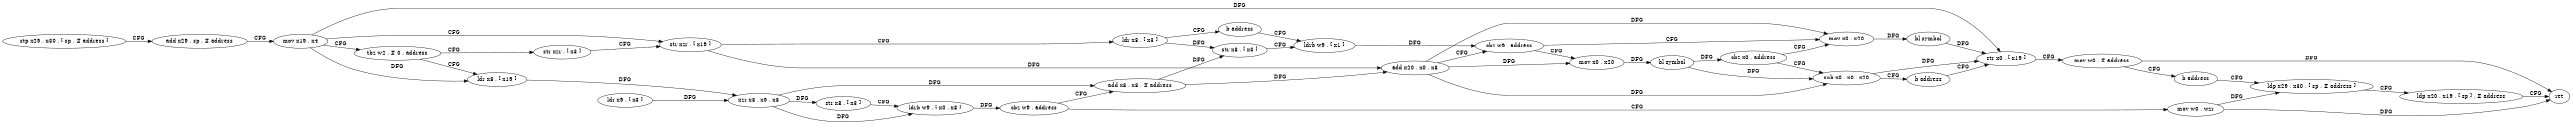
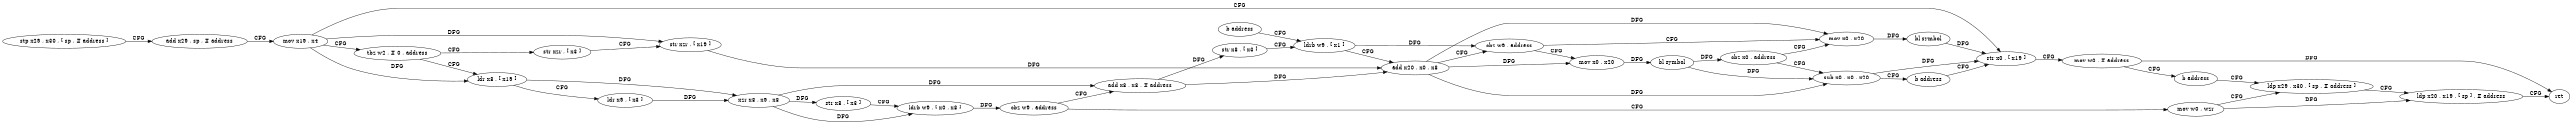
(1240, 6) -> (1240, 6)
(454, 33) -> (454, 33)
(1140, 41) -> none
none -> (1367, 56)
none -> (554, 94)
(2237, 97) -> (2237, 97)
(2386, 115) -> (2315, 105)
